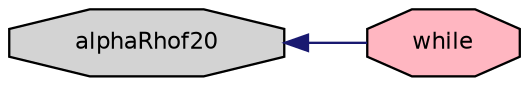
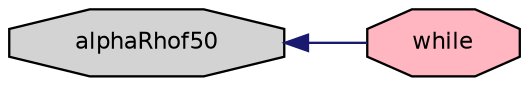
(147, 43) -> (147, 43)
